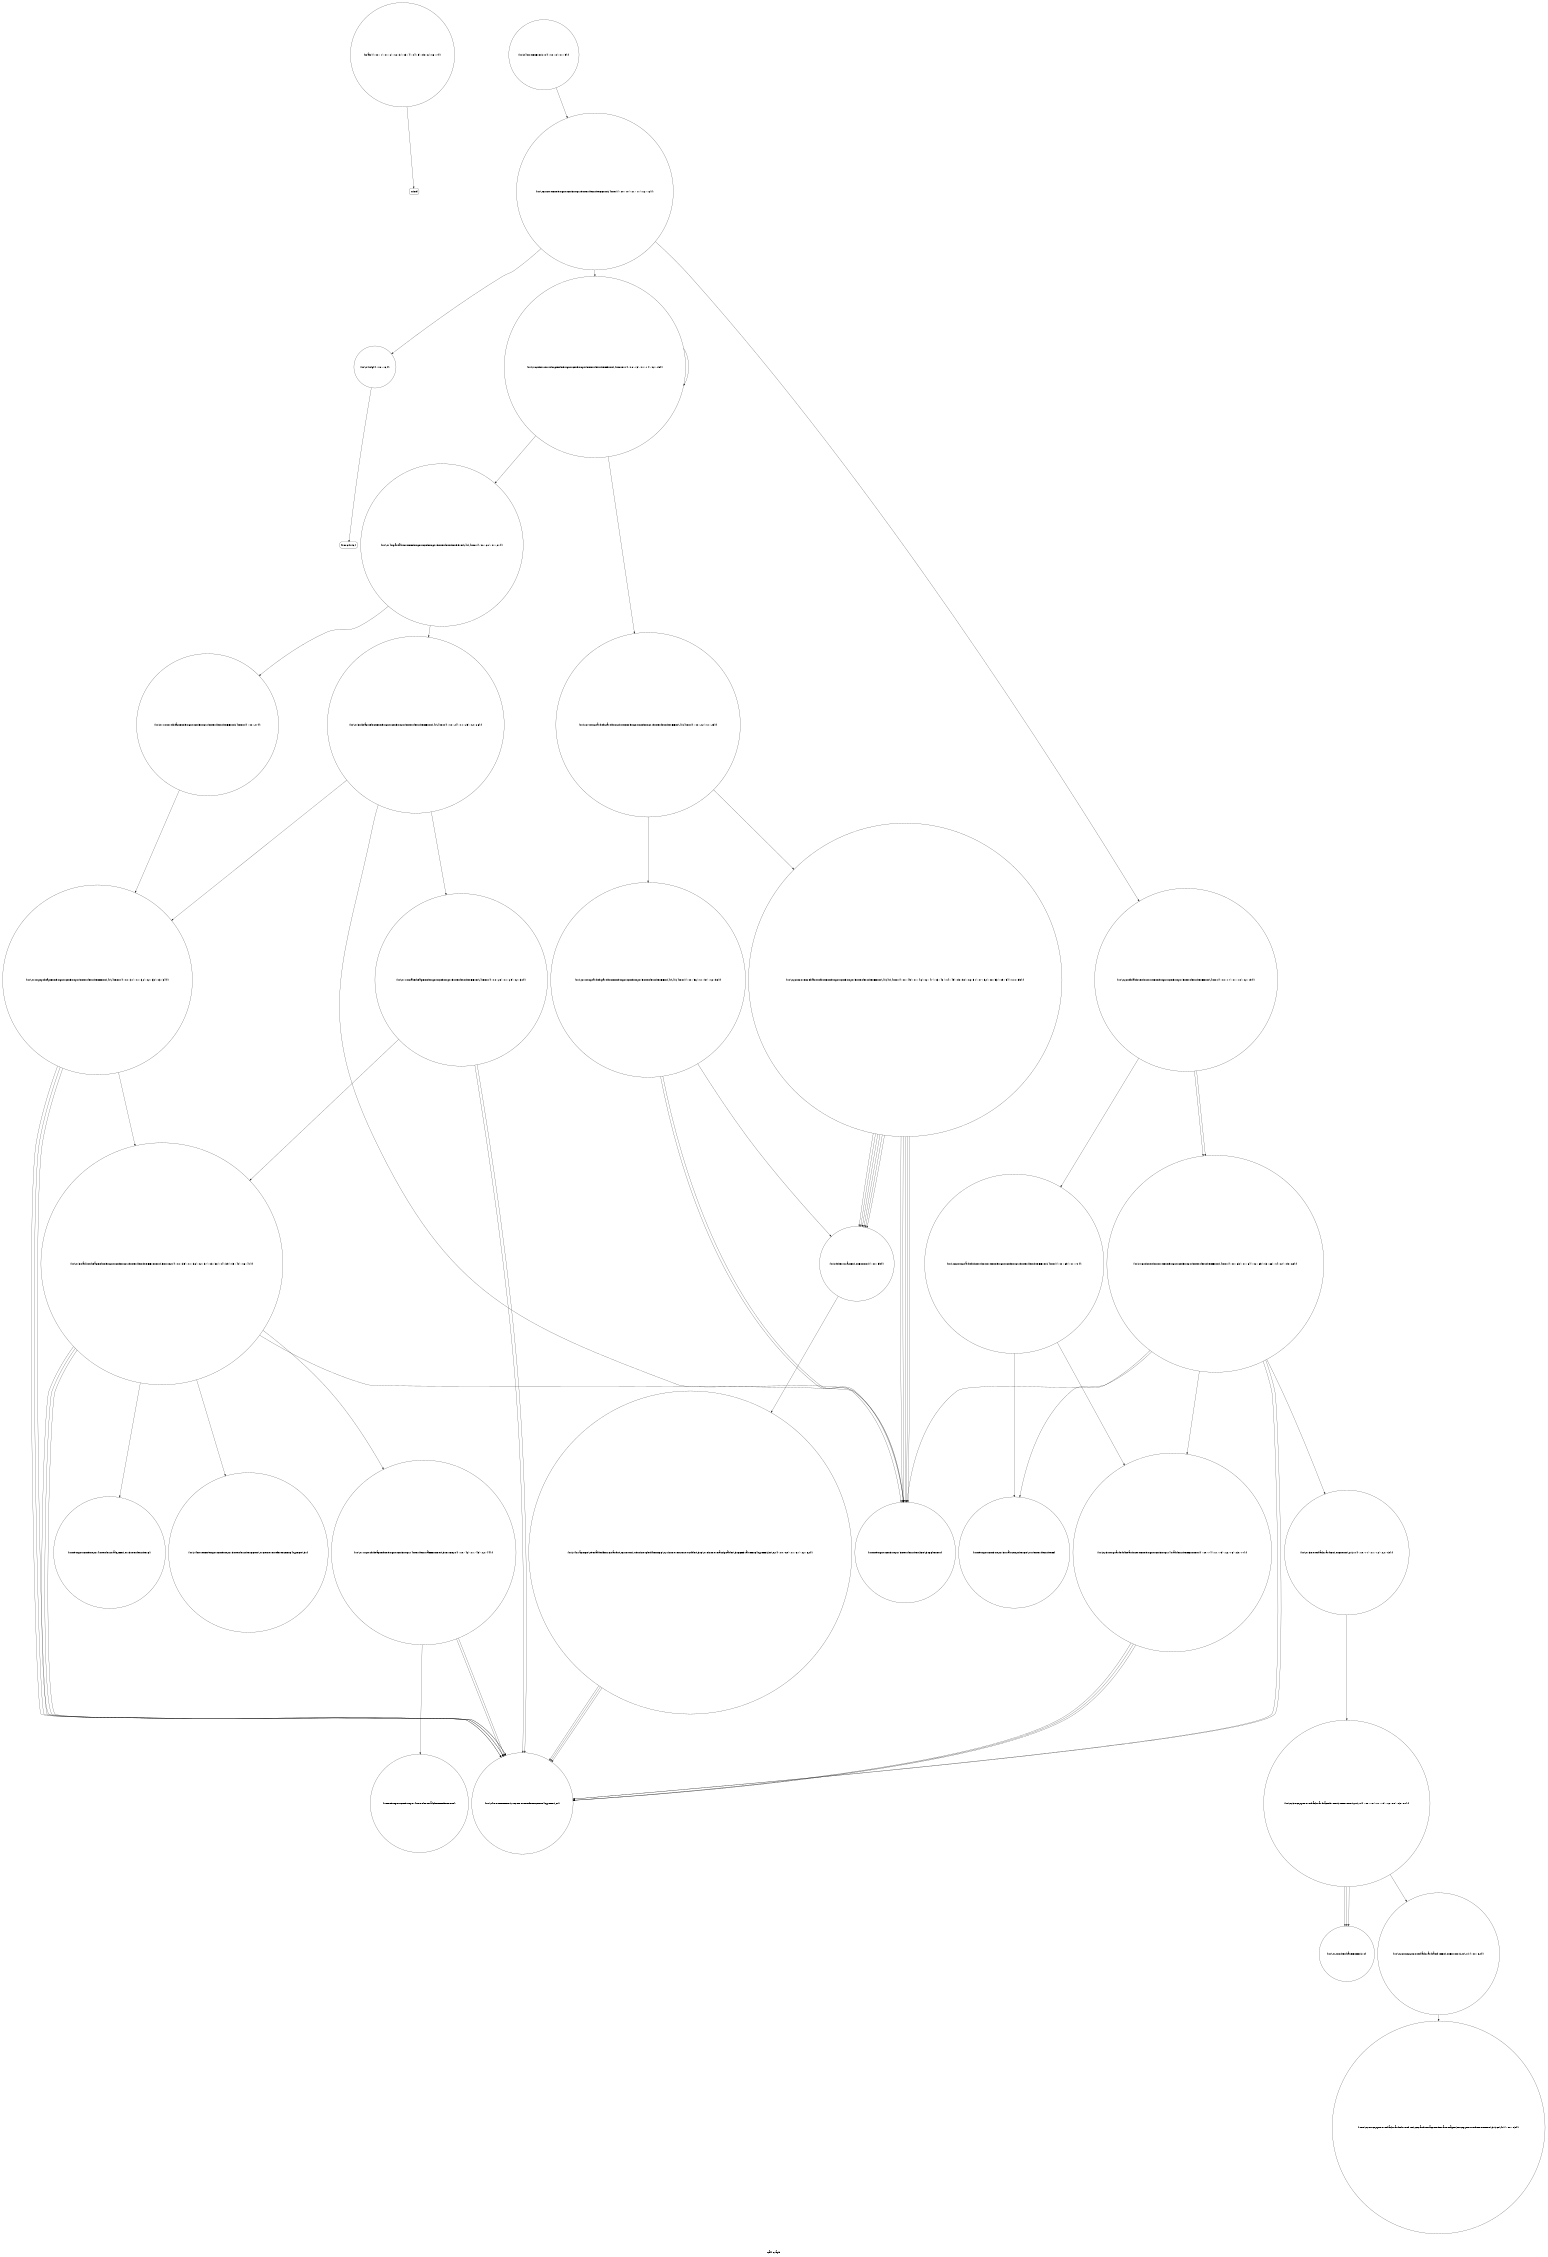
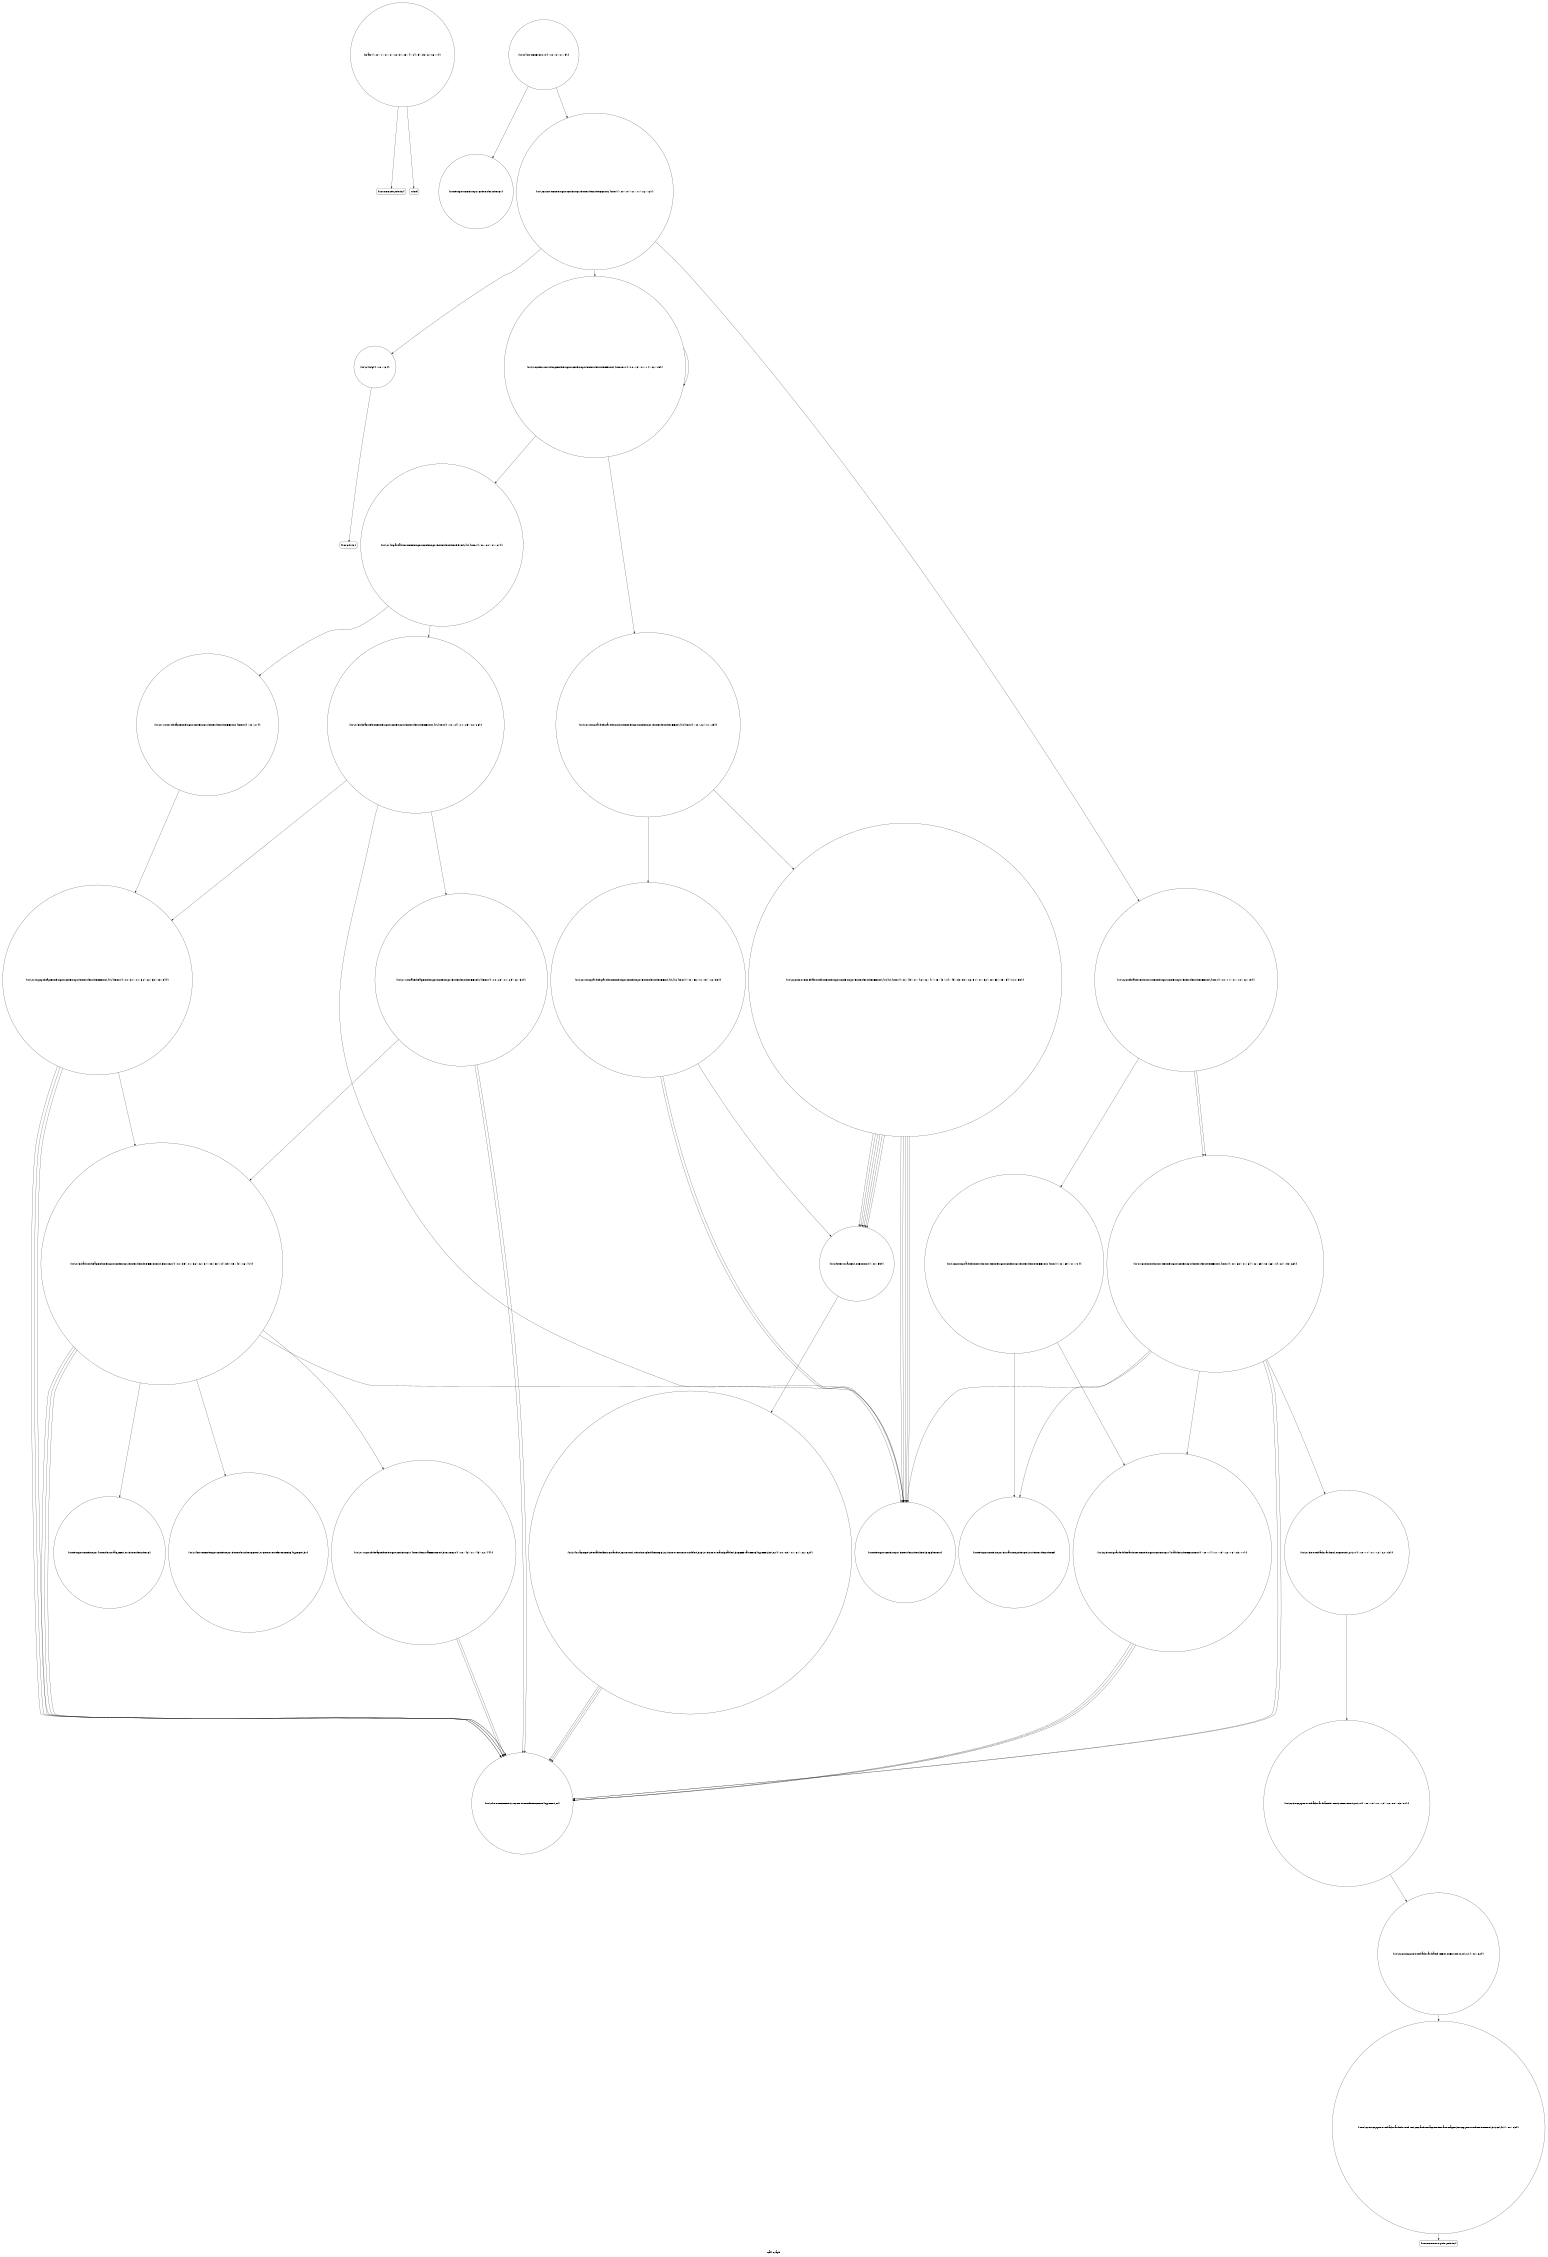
none -> (391, 192)
none -> (476, 192)
(419, 1803) -> none
(1347, 1954) -> none
none -> (1439, 2243)
